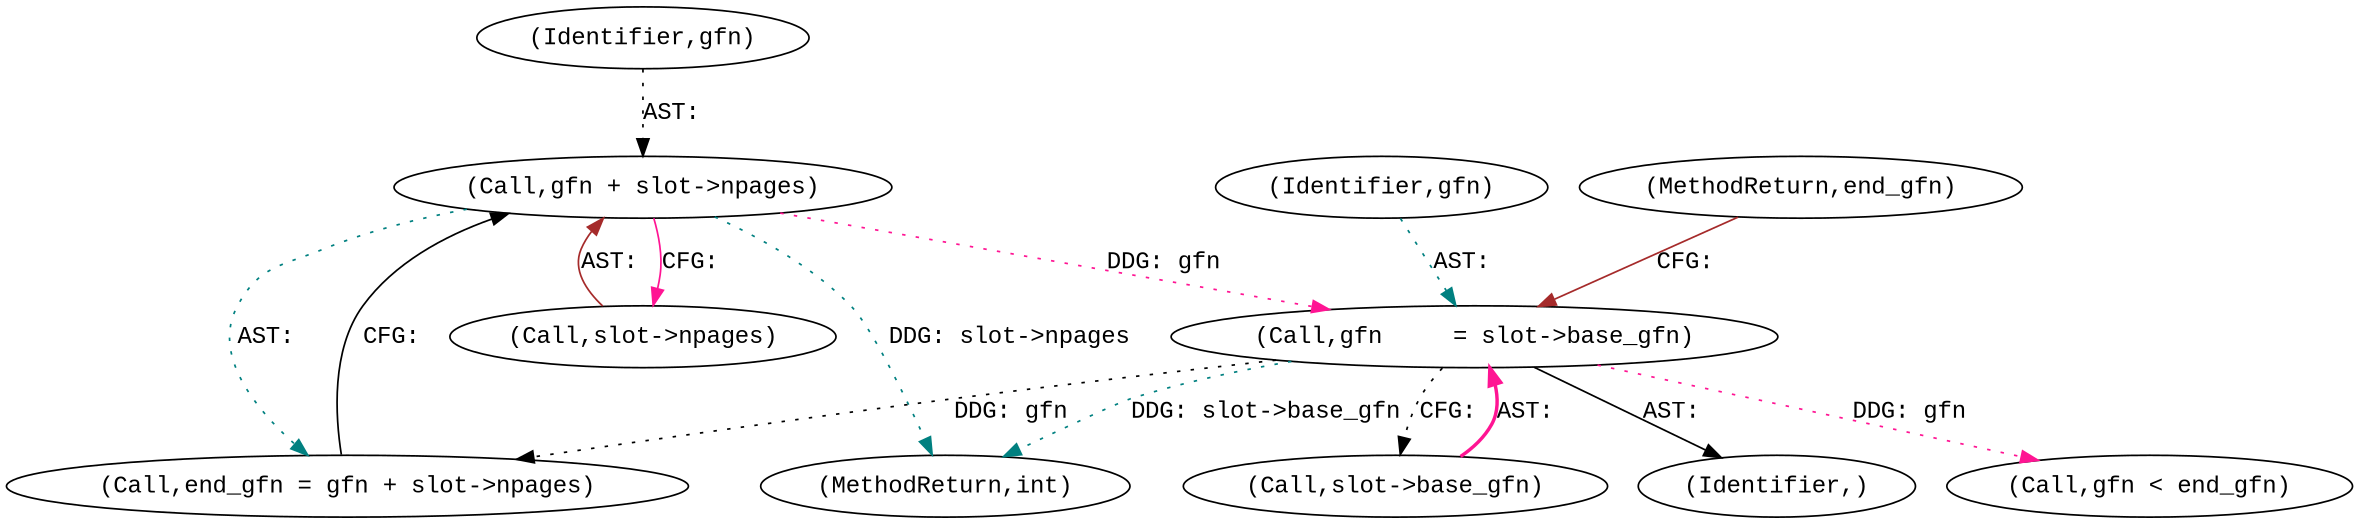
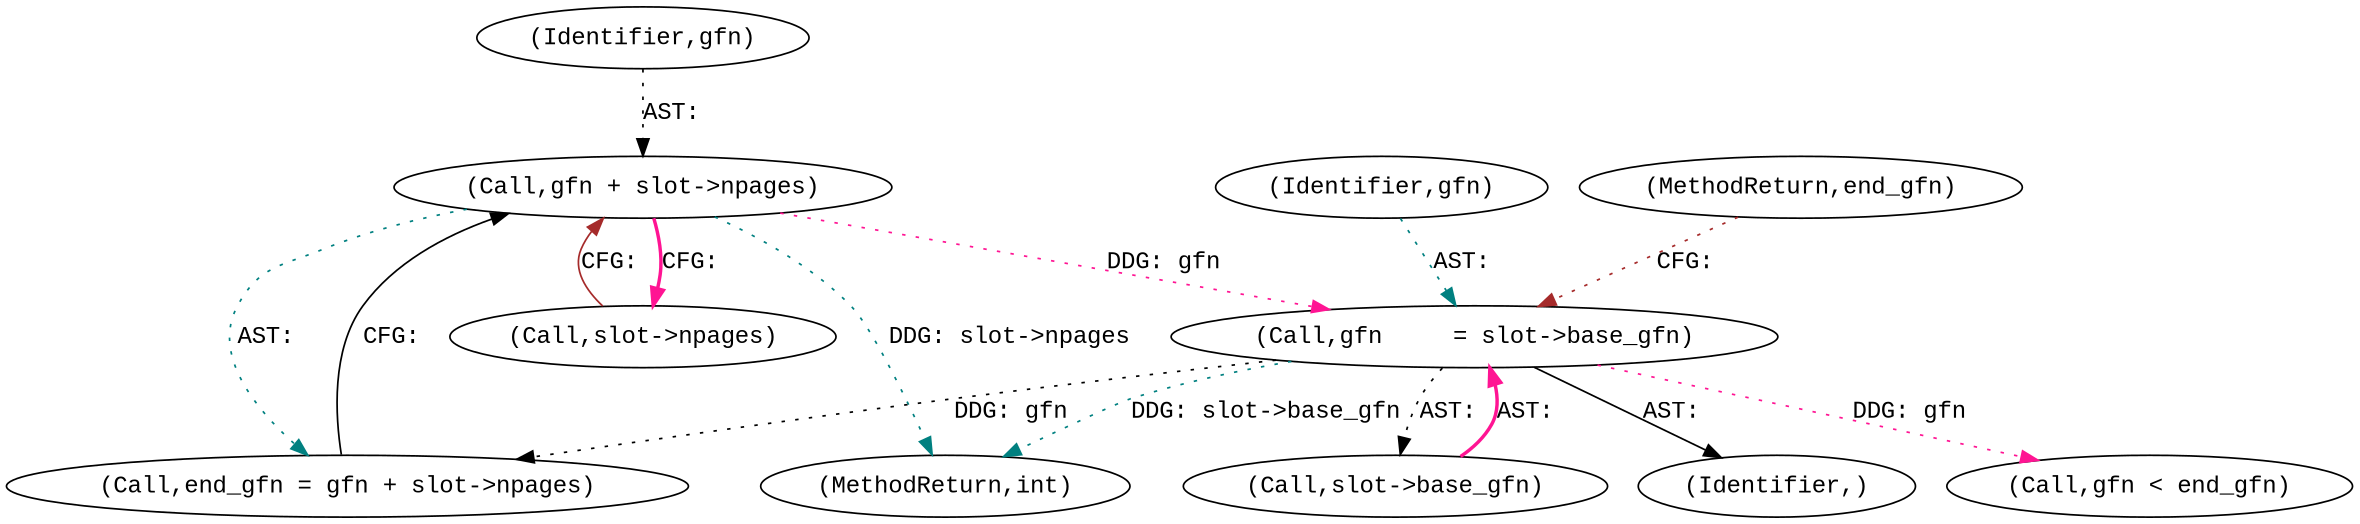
(661, 253) -> (661, 253)
(1646, 258) -> (1646, 258)
(617, 262) -> (617, 262)
(1456, 411) -> (1456, 411)
